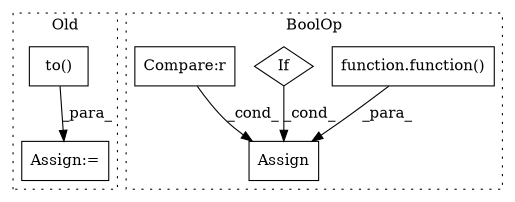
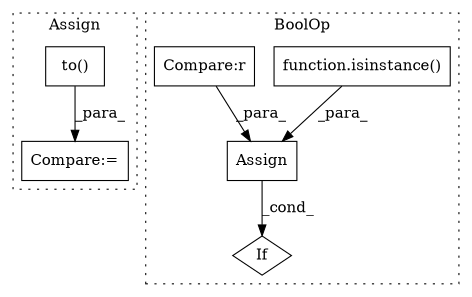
(65, 26) -> (75, 26)
(413, 66) -> (362, 66)
(284, 108) -> (262, 203)
(253, 114) -> (261, 114)
(65, 161) -> (75, 161)
